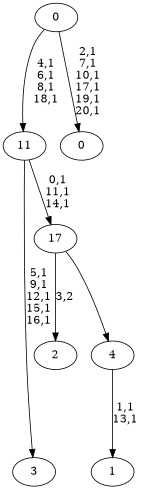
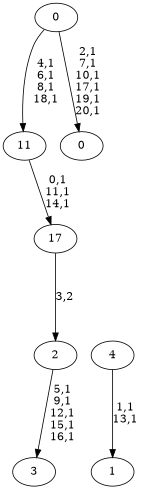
(89, 291) -> none
(25, 305) -> (46, 409)
